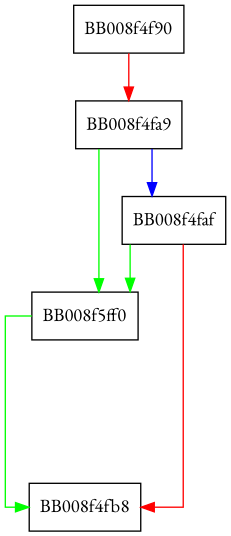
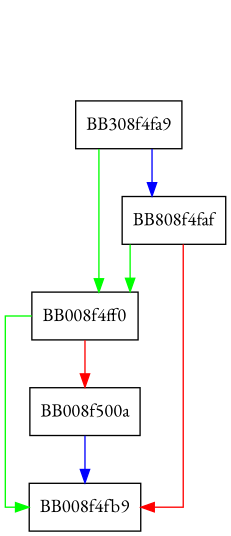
(129, 29) -> none
(129, 125) -> (129, 125)
(174, 220) -> (174, 220)
(85, 316) -> (85, 316)
none -> (85, 412)
(85, 507) -> (85, 507)
